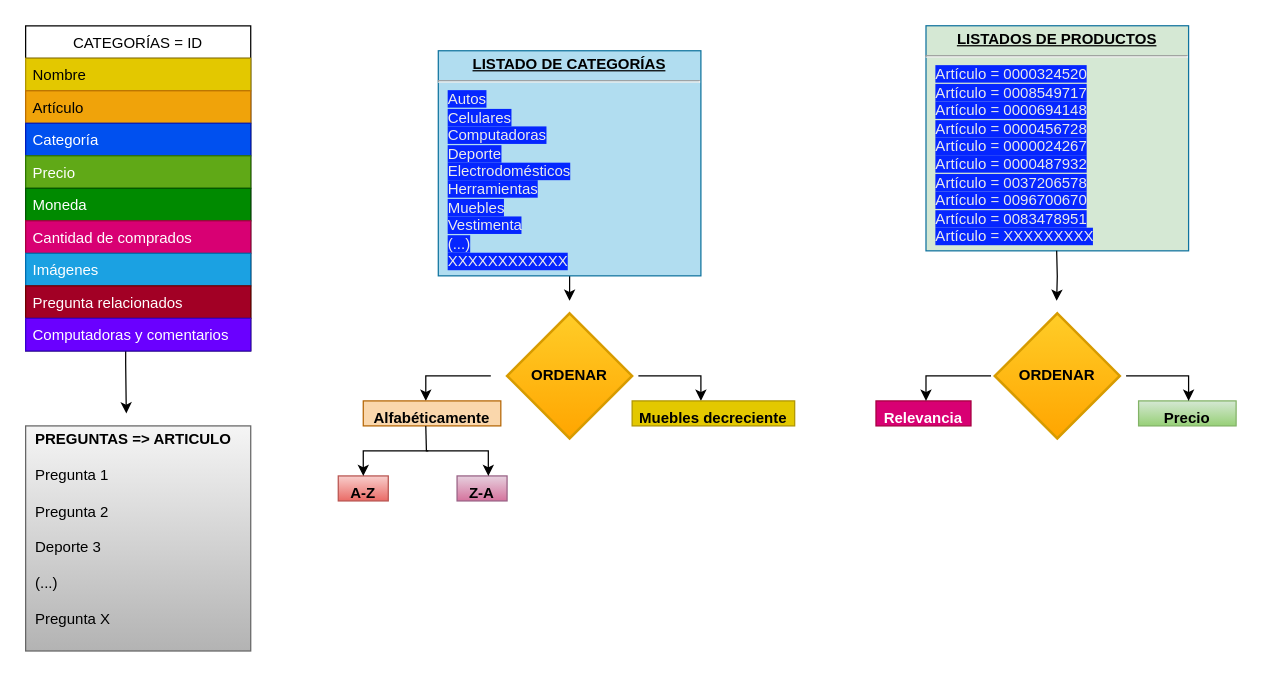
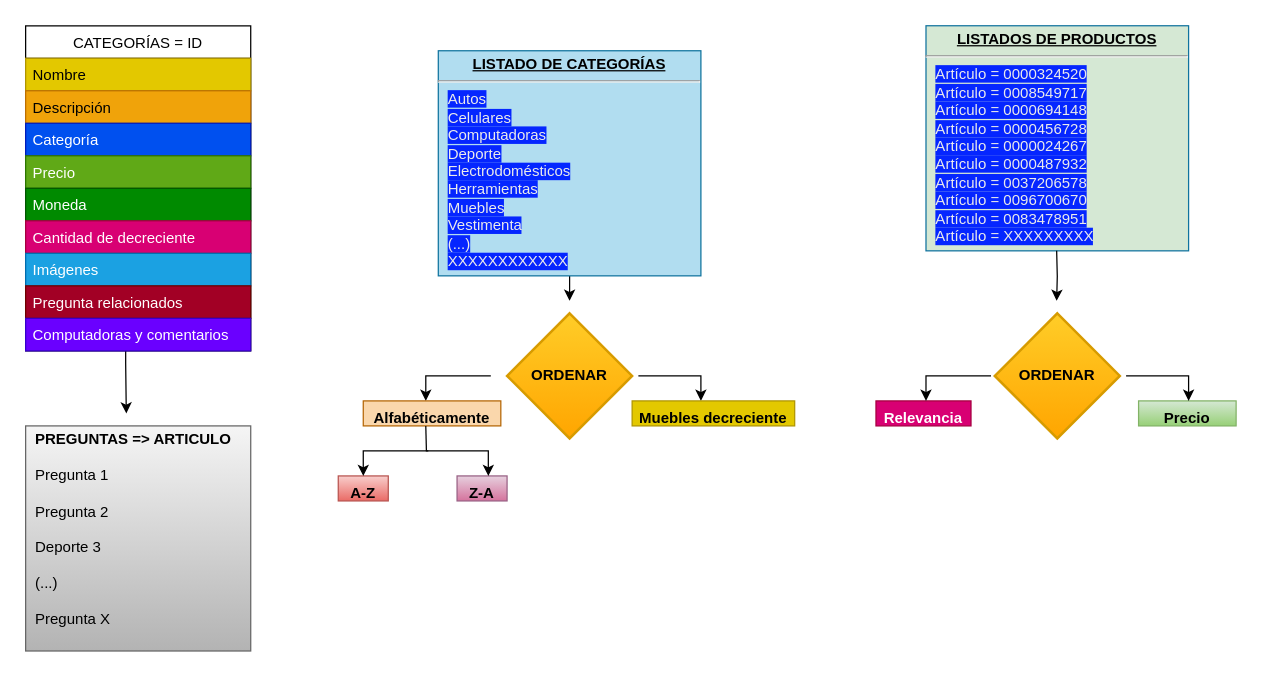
(64, 108) -> (75, 108)
(115, 238) -> (121, 238)
